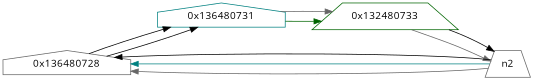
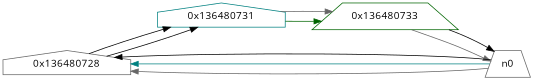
(385, 16) -> (385, 16)
(508, 64) -> (508, 64)
